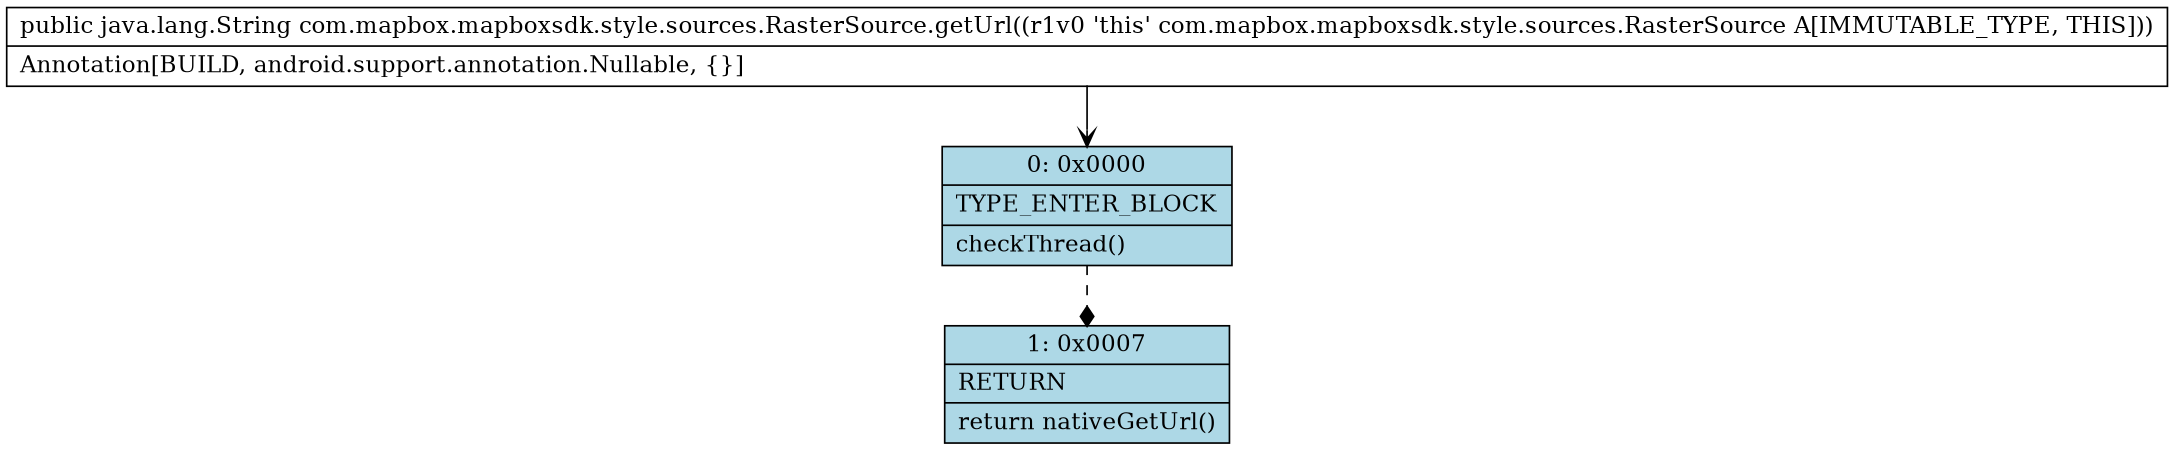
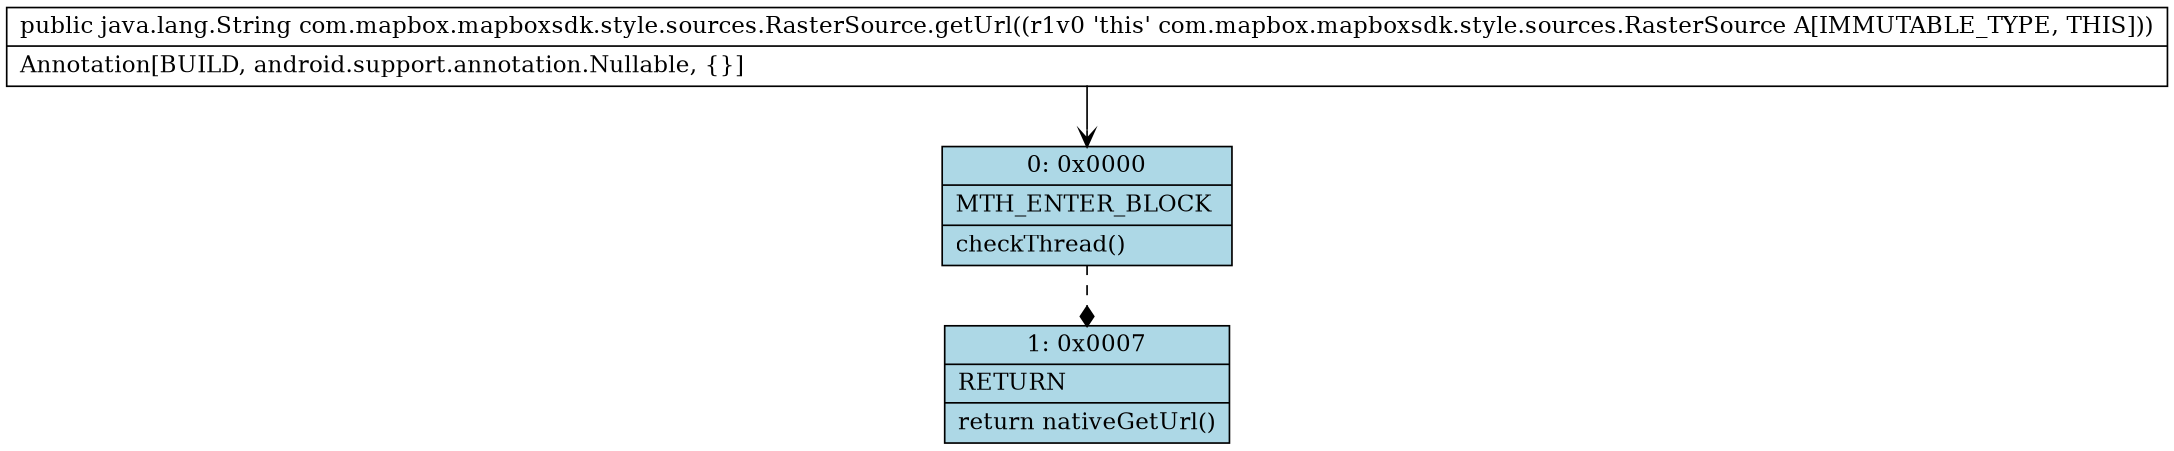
(1087, 204) -> (1085, 204)
